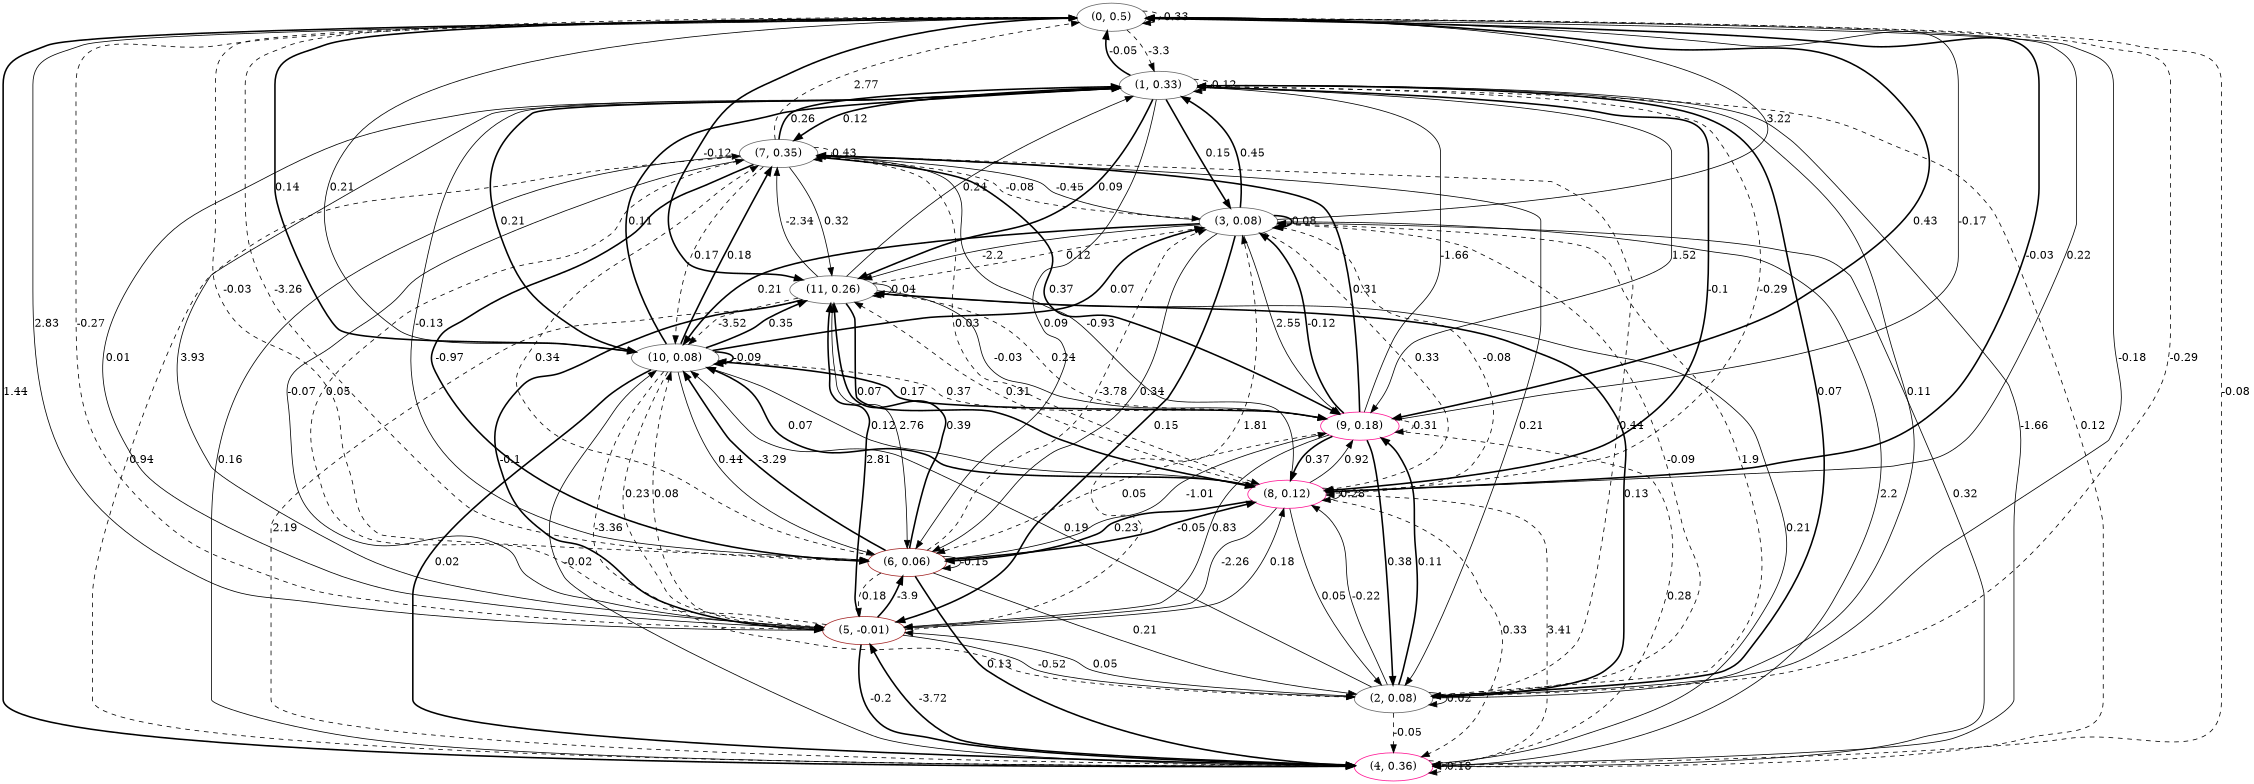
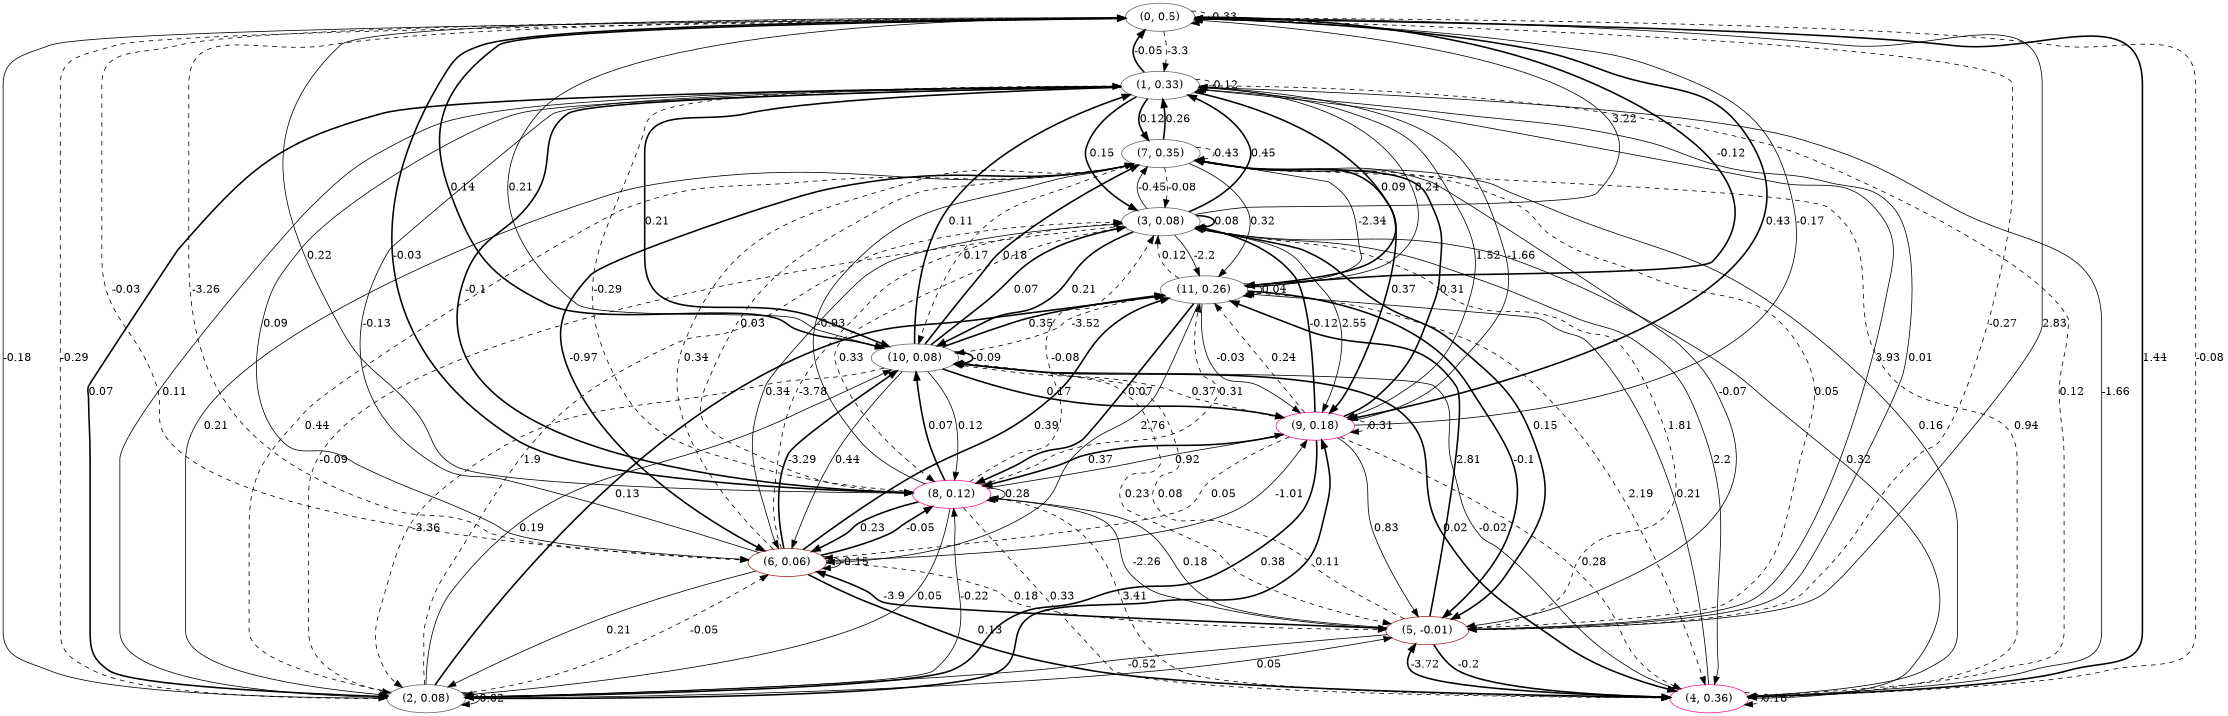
(907, 56) -> none
(1394, 729) -> (618, 652)
